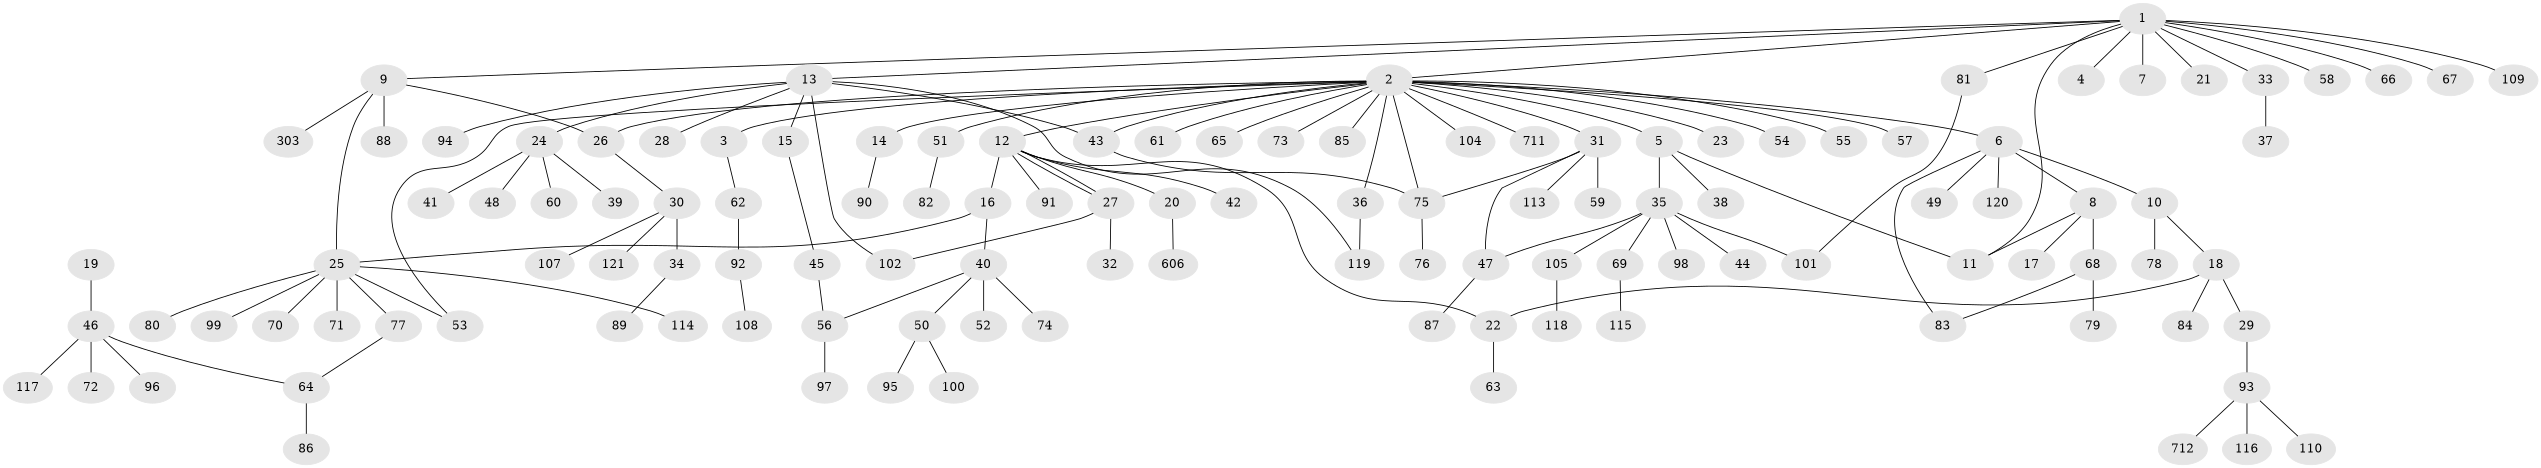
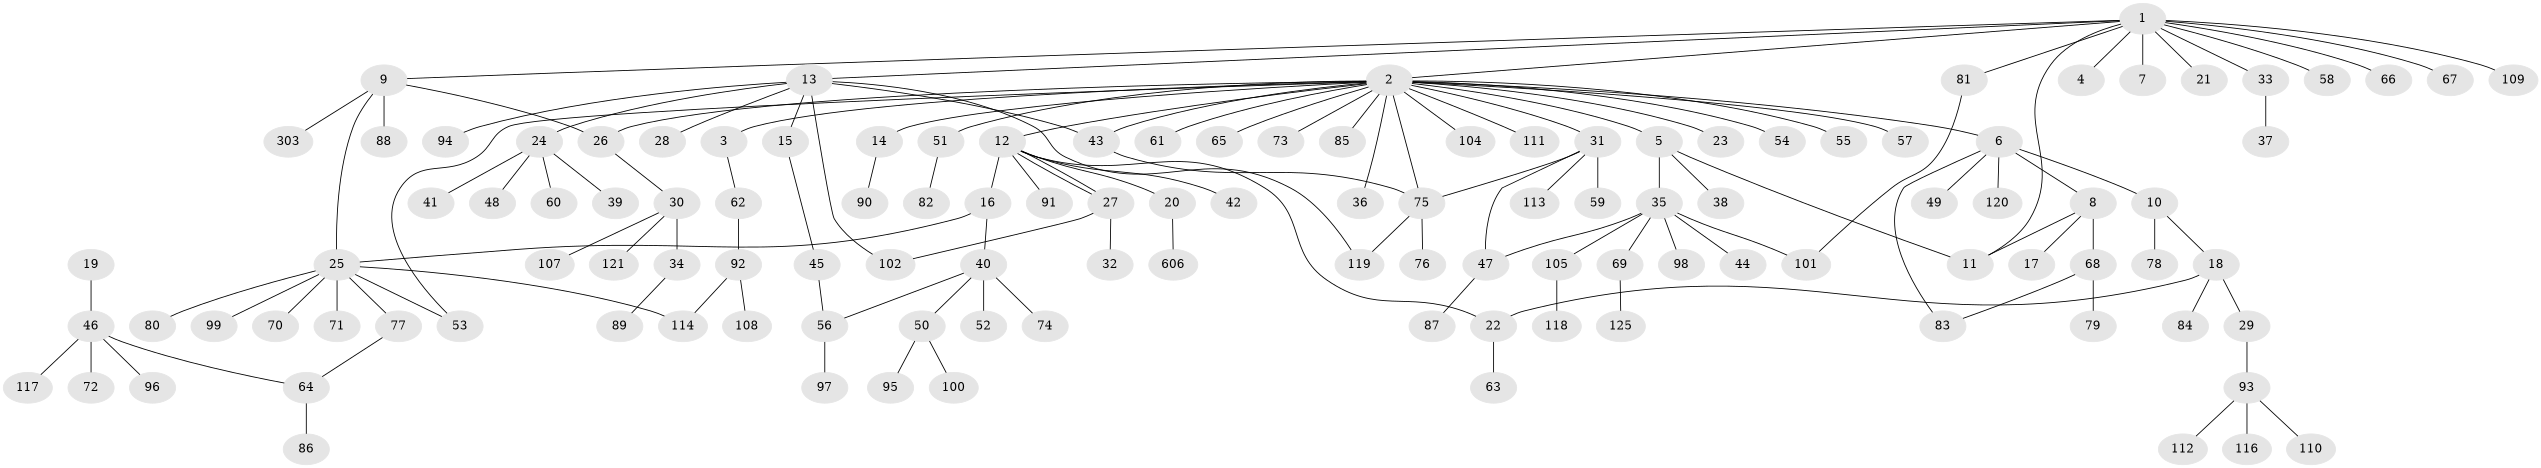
(1535, 142) -> (1535, 142)
(1360, 234) -> (1391, 234)
none -> (711, 296)
(1621, 326) -> (1621, 326)
(2183, 449) -> (2183, 449)
